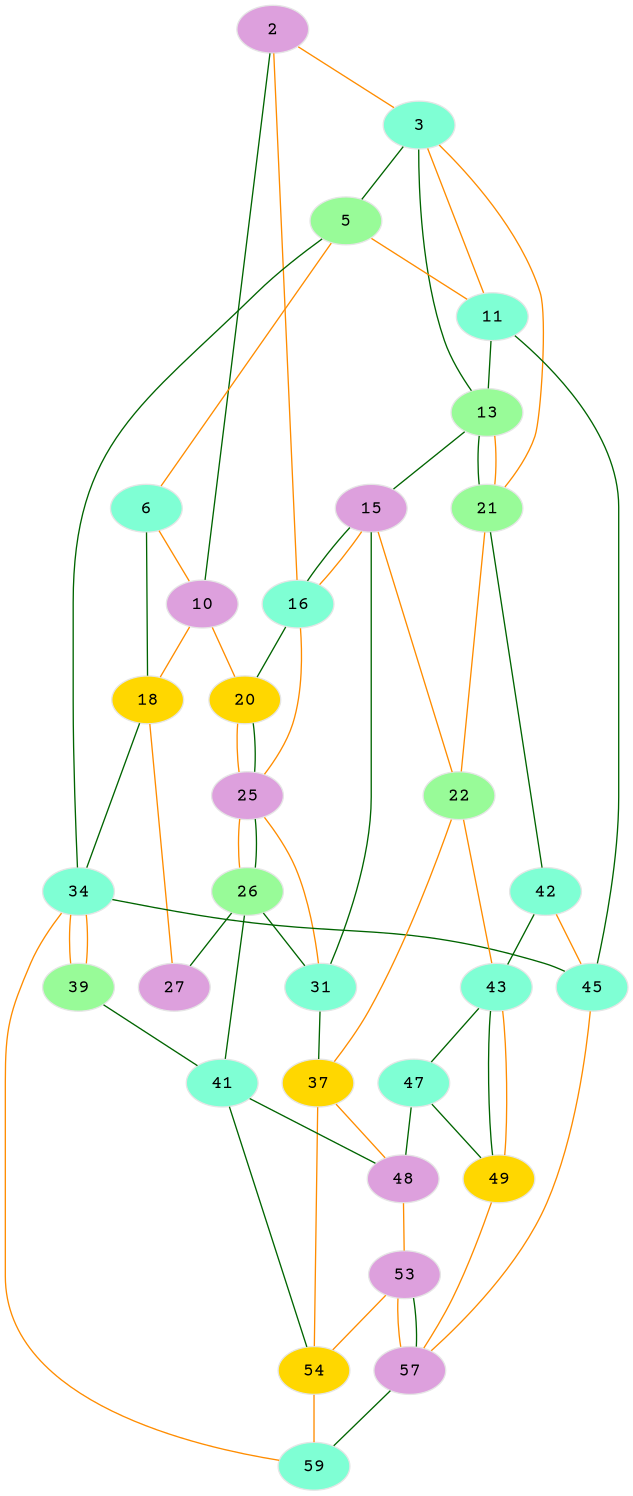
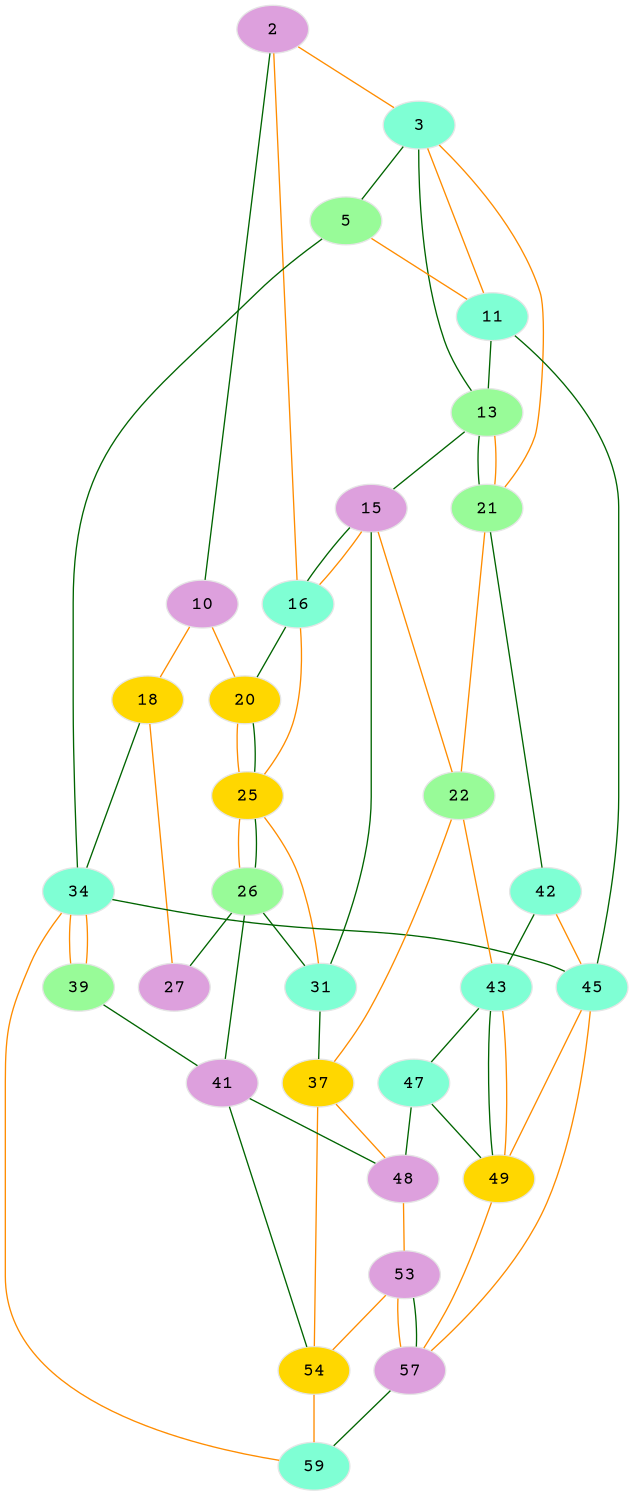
(146, 508) -> none
(247, 796) -> (247, 796)
(222, 1083) -> (222, 1083)
none -> (546, 1083)
